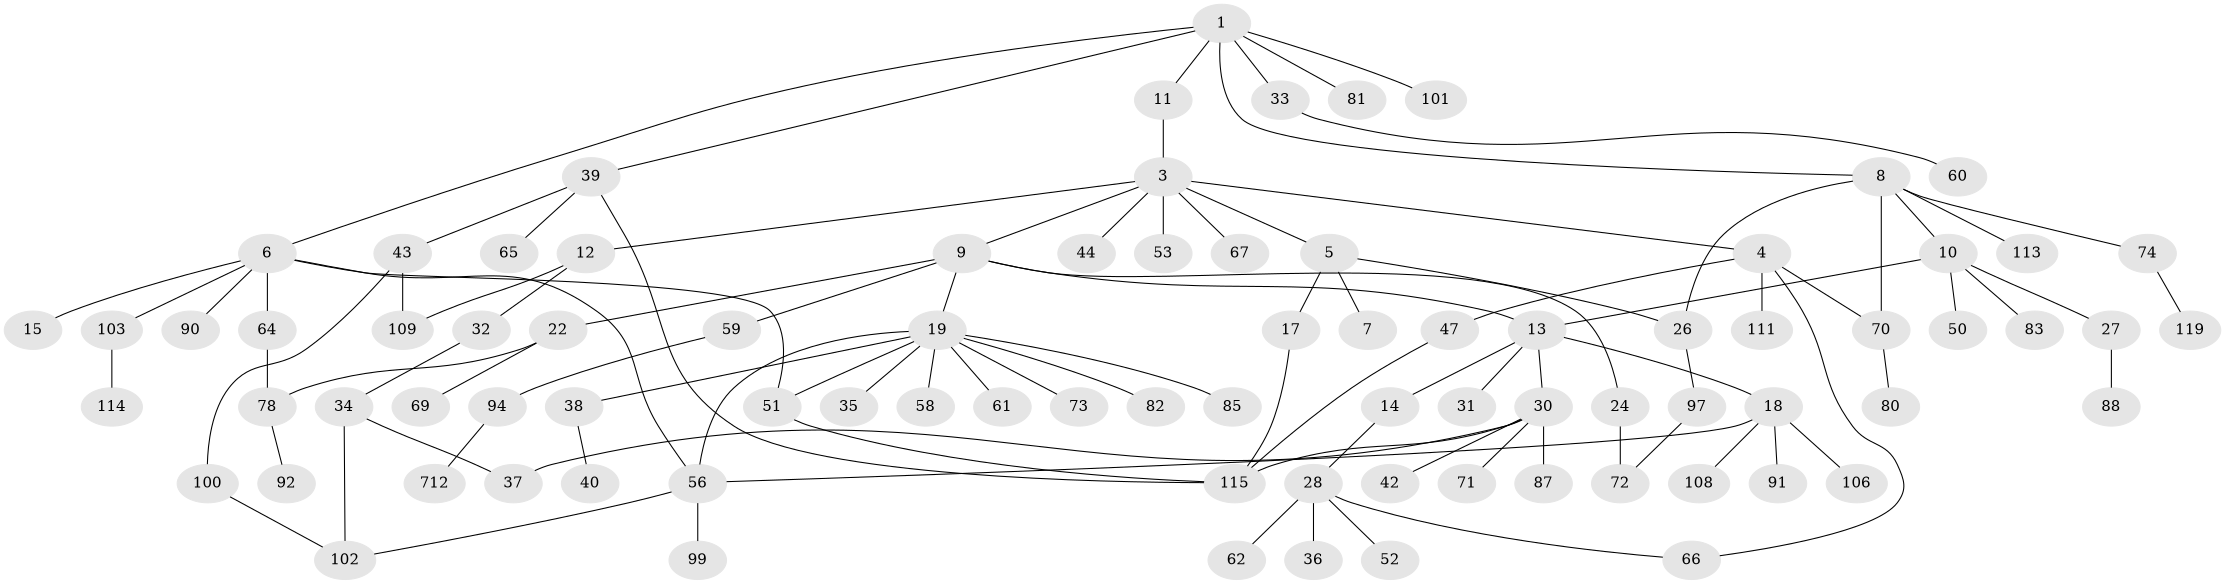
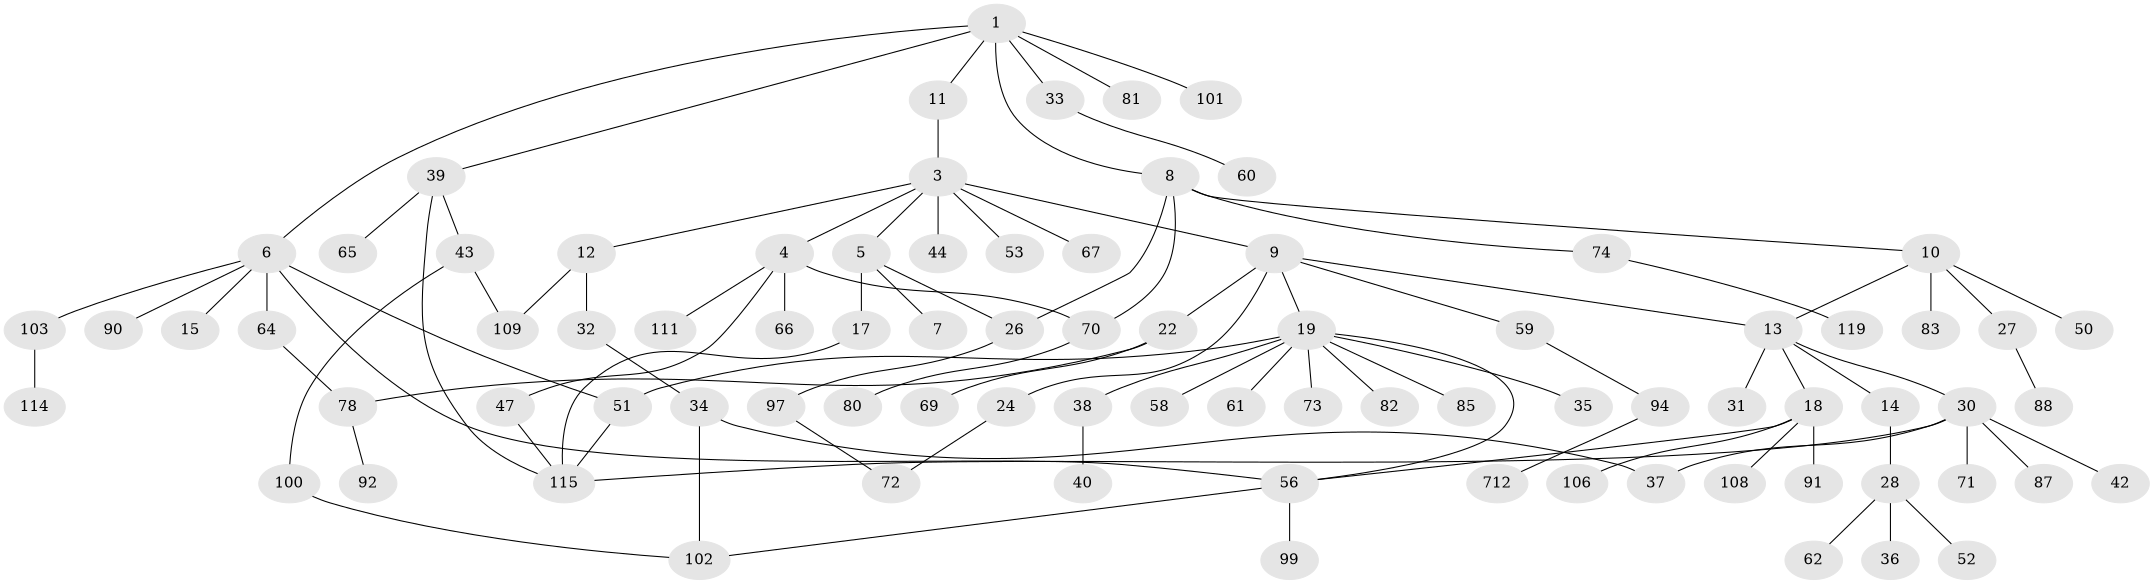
(2027, 254) -> none
(1497, 536) -> none
